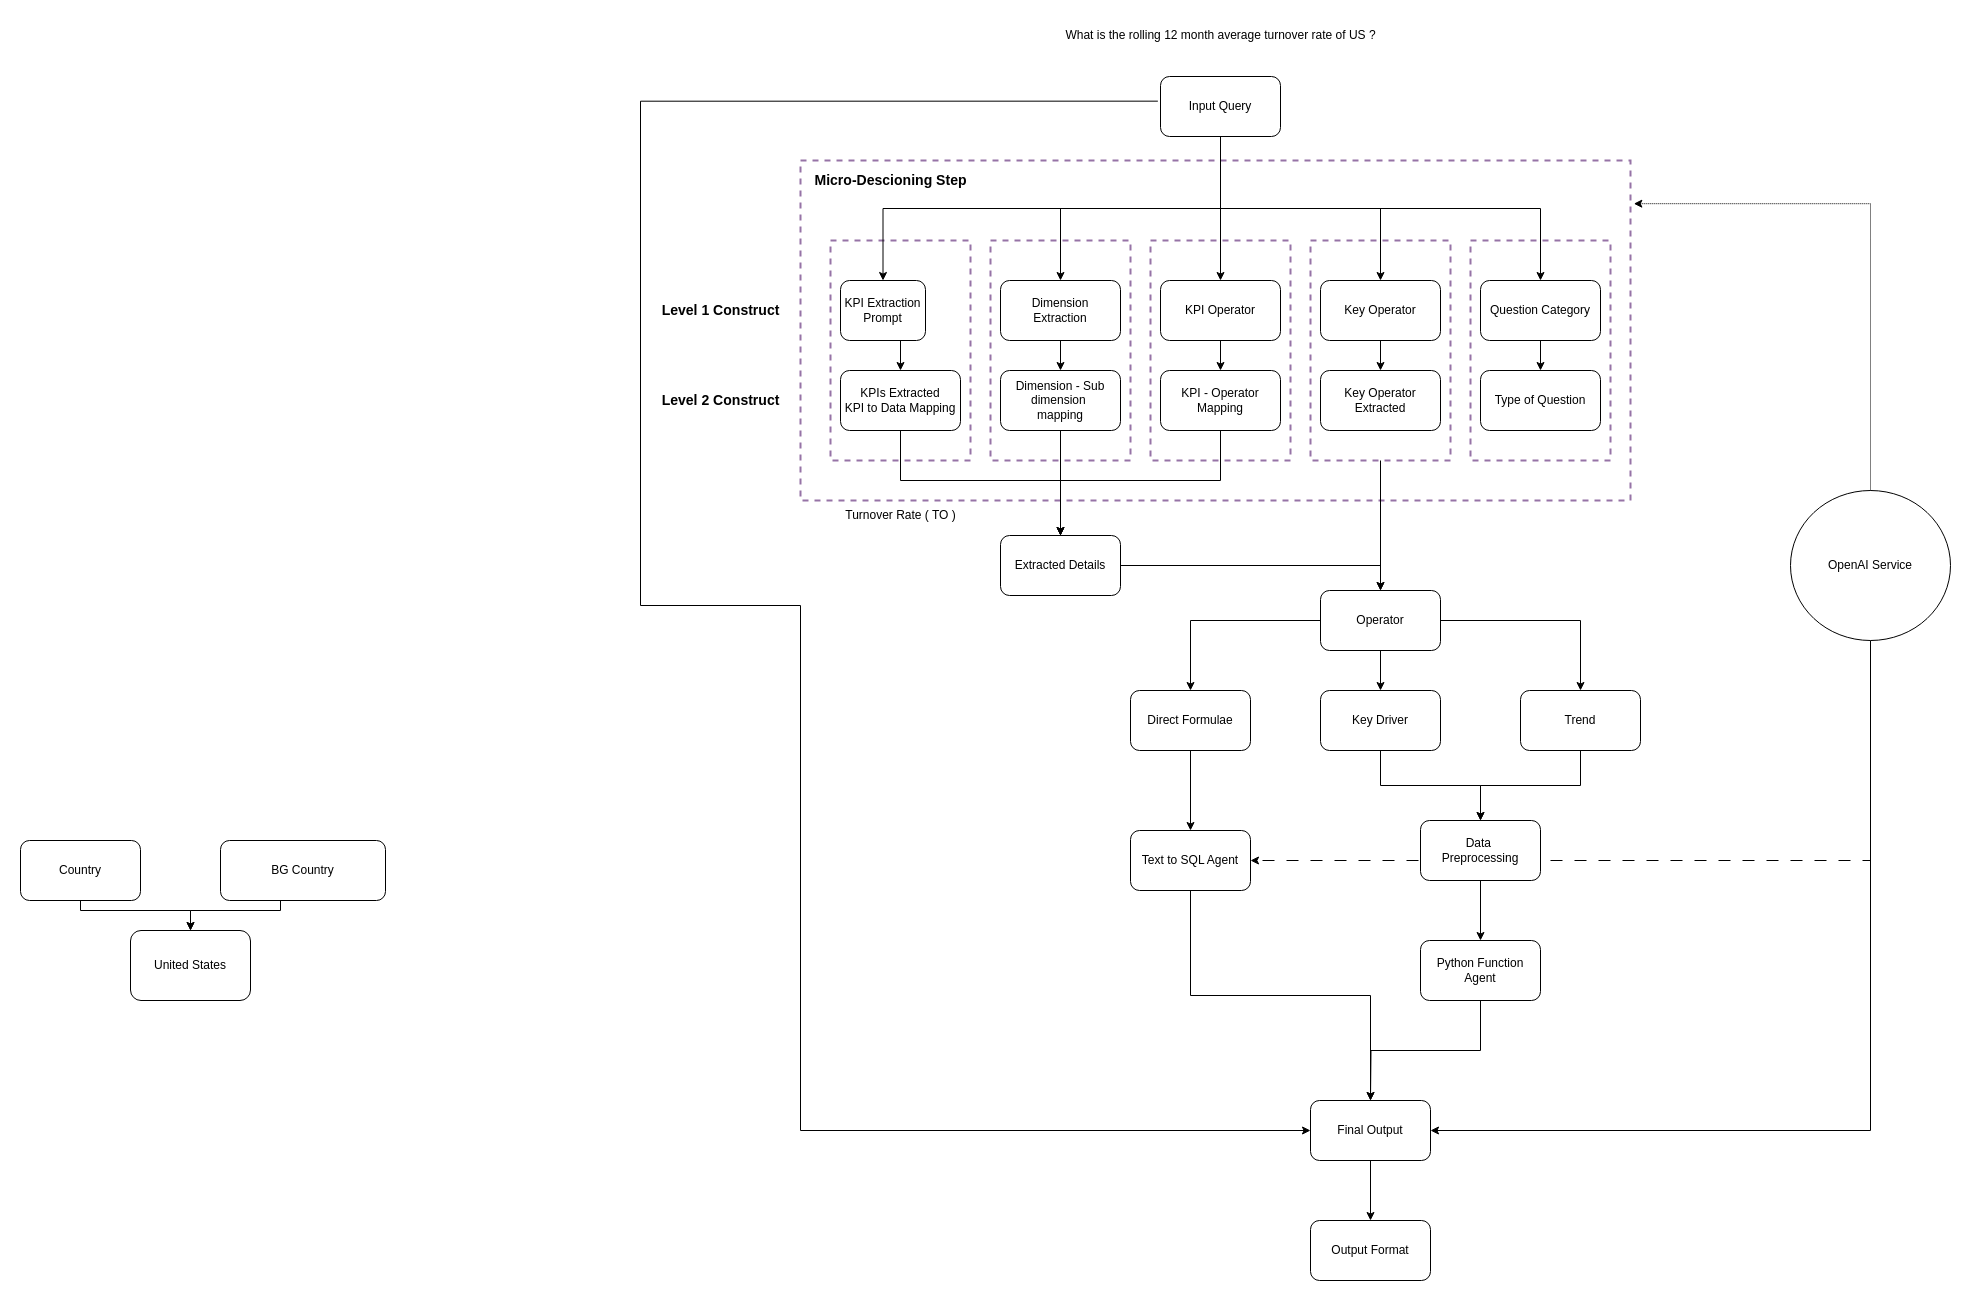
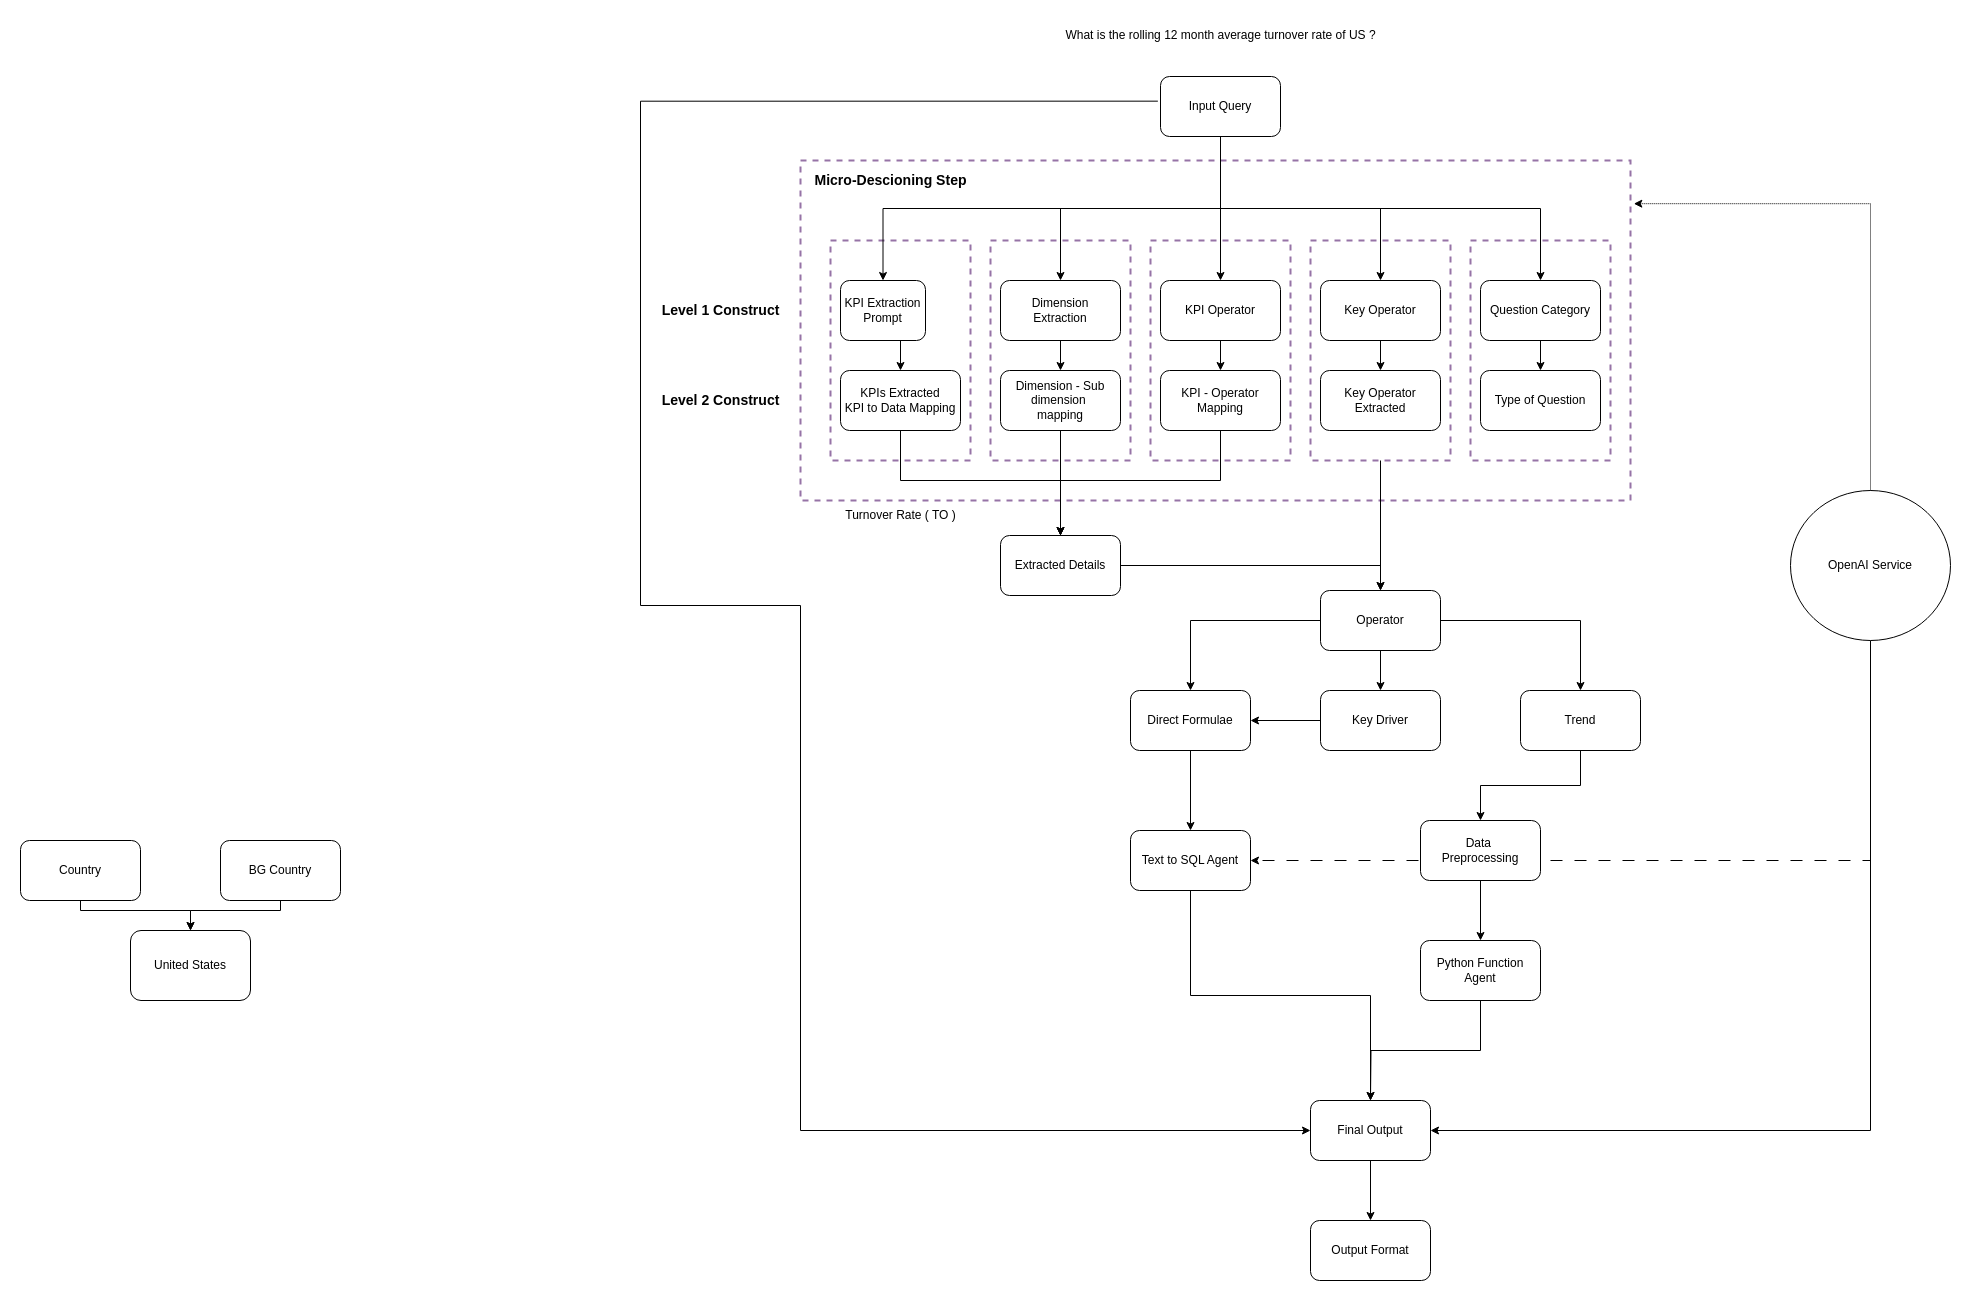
(1412, 786) -> (1289, 721)
(303, 871) -> (281, 871)
